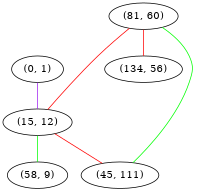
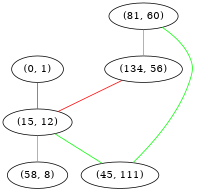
(144, 43) -> (144, 43)
(87, 67) -> (90, 96)
(78, 149) -> (78, 149)
(38, 175) -> (38, 175)
